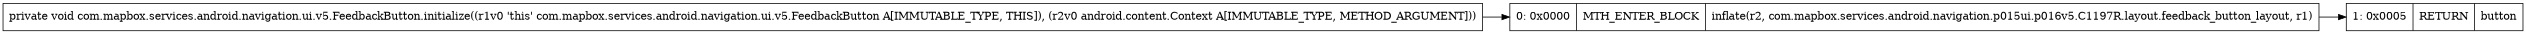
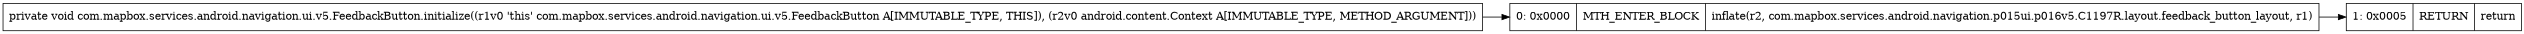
(2499, 17) -> (2498, 17)
